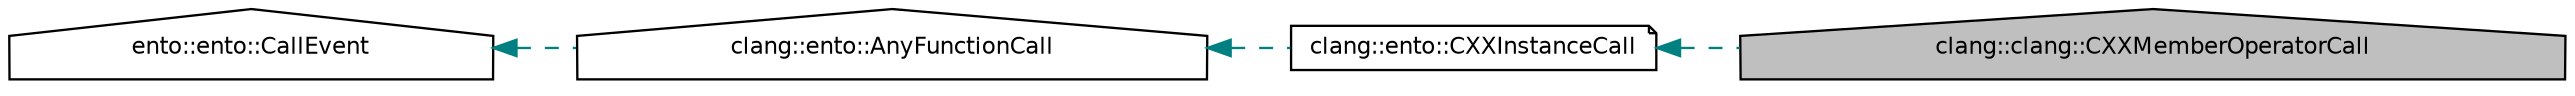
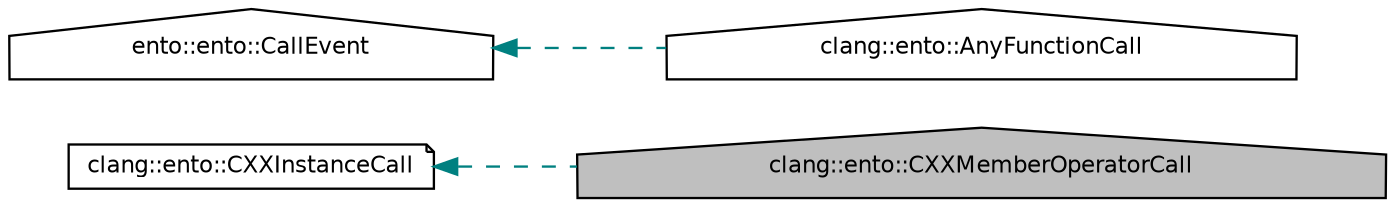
(1261, 48) -> none
(2153, 48) -> (982, 167)
